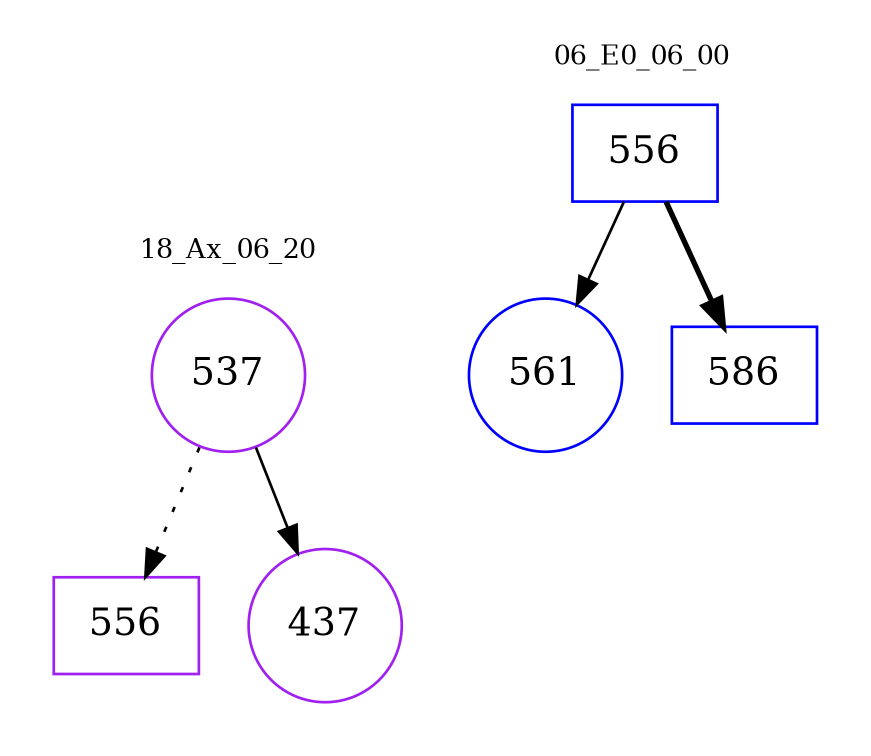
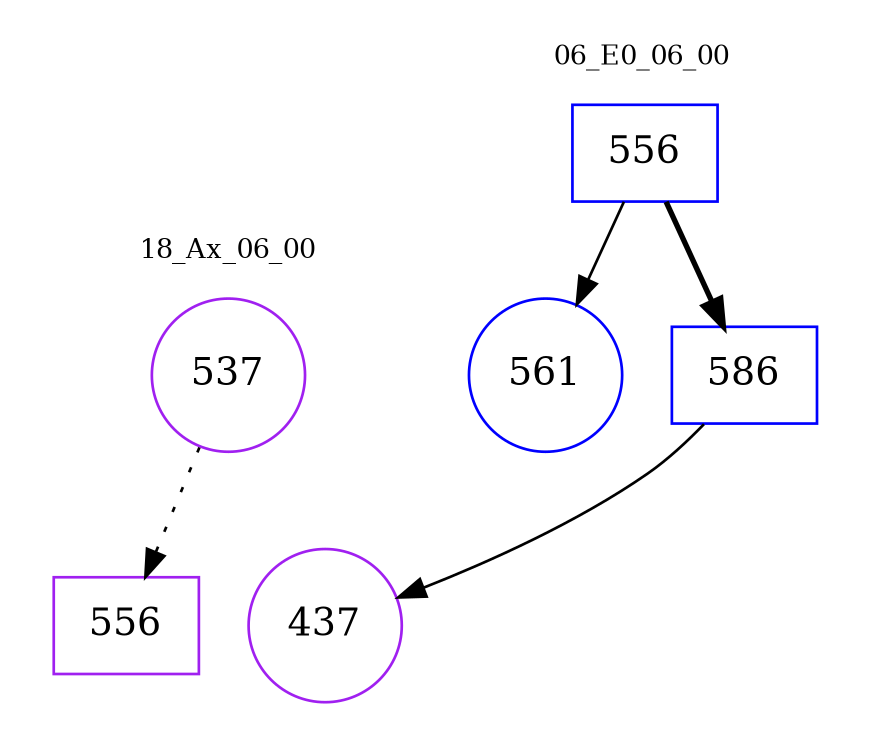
(228, 251) -> (228, 251)
(272, 488) -> (572, 519)
